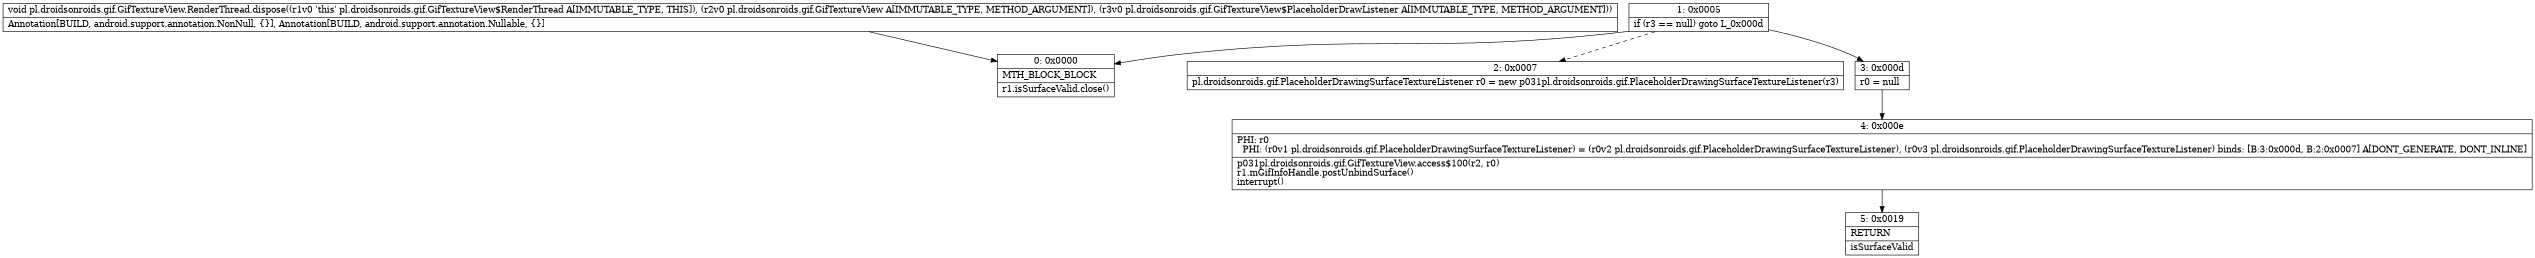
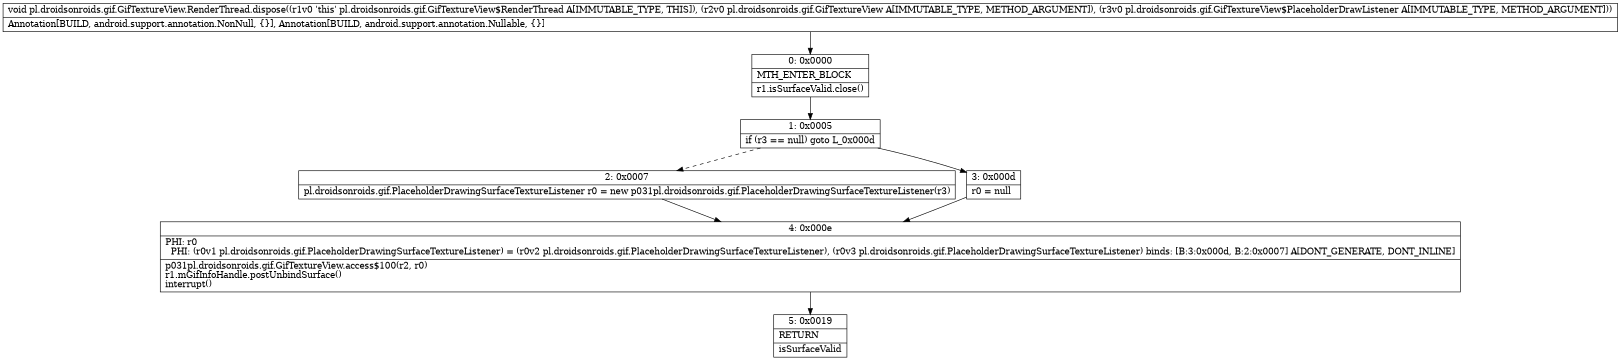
(1375, 44) -> (810, 105)
(1049, 75) -> (804, 75)
none -> (689, 209)
